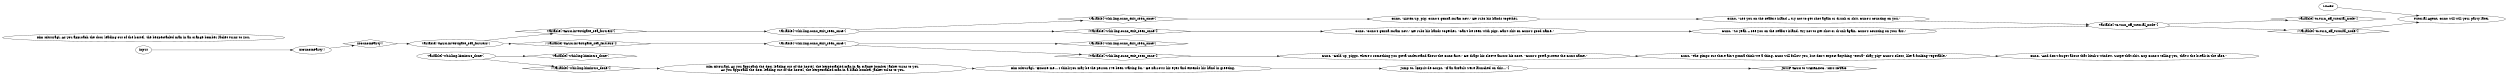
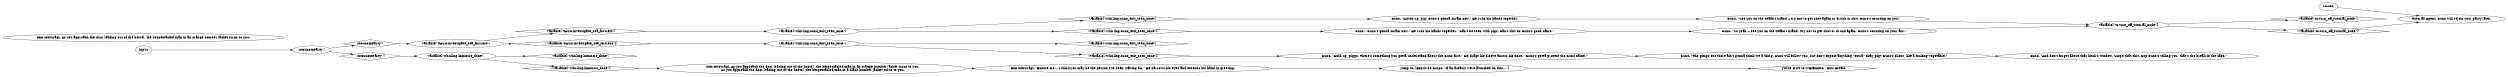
(2452, 19) -> (2452, 19)
none -> (370, 56)
(1814, 69) -> (1814, 69)
